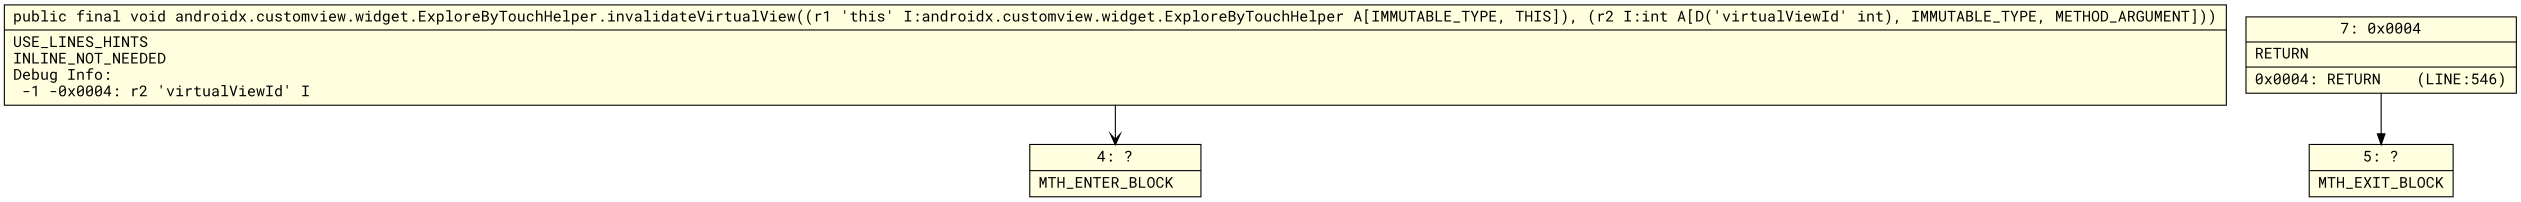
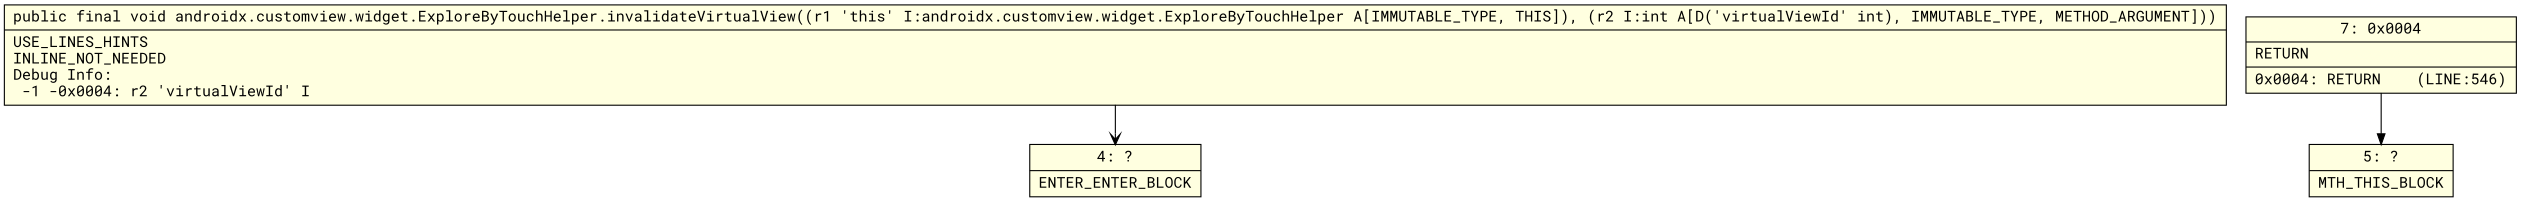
(1106, 183) -> (1115, 183)
(2381, 183) -> (2381, 183)
